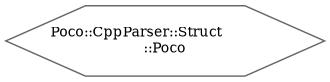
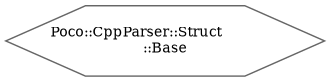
(165, 41) -> (165, 41)
